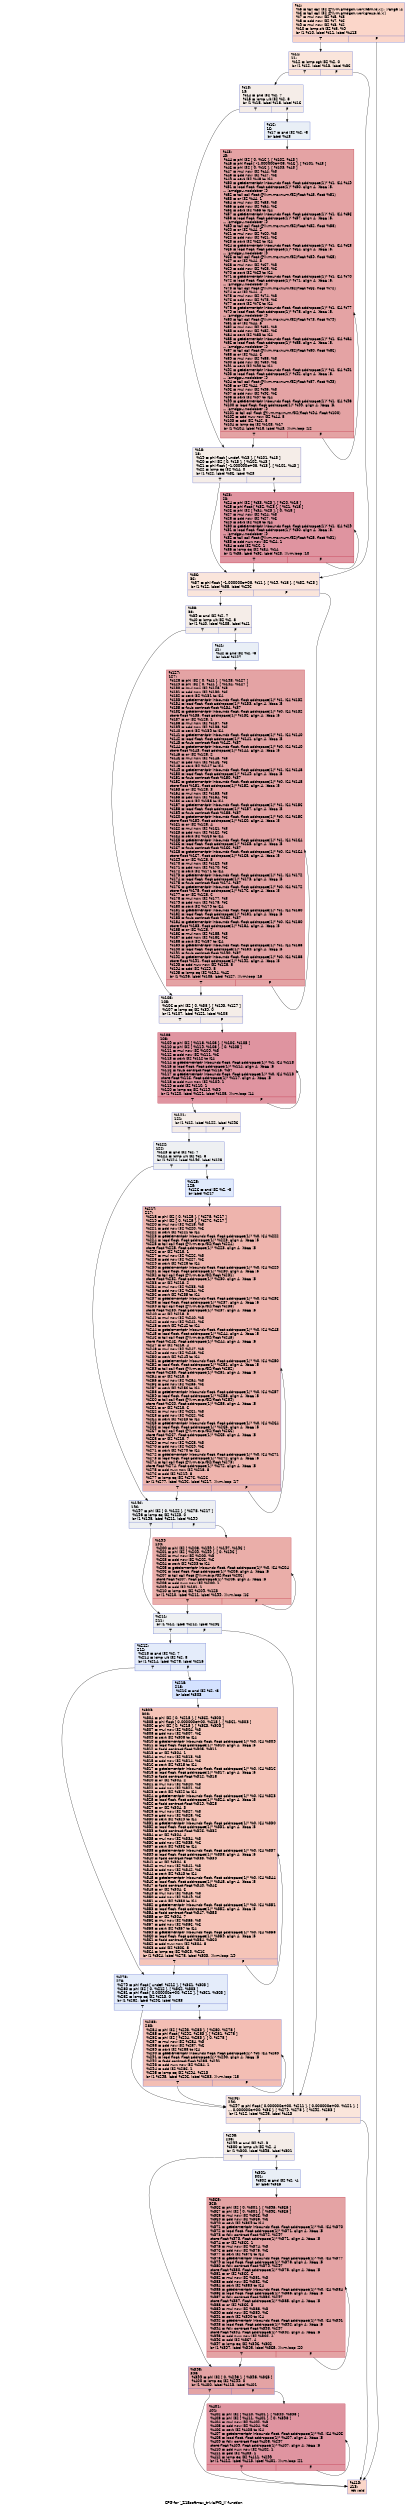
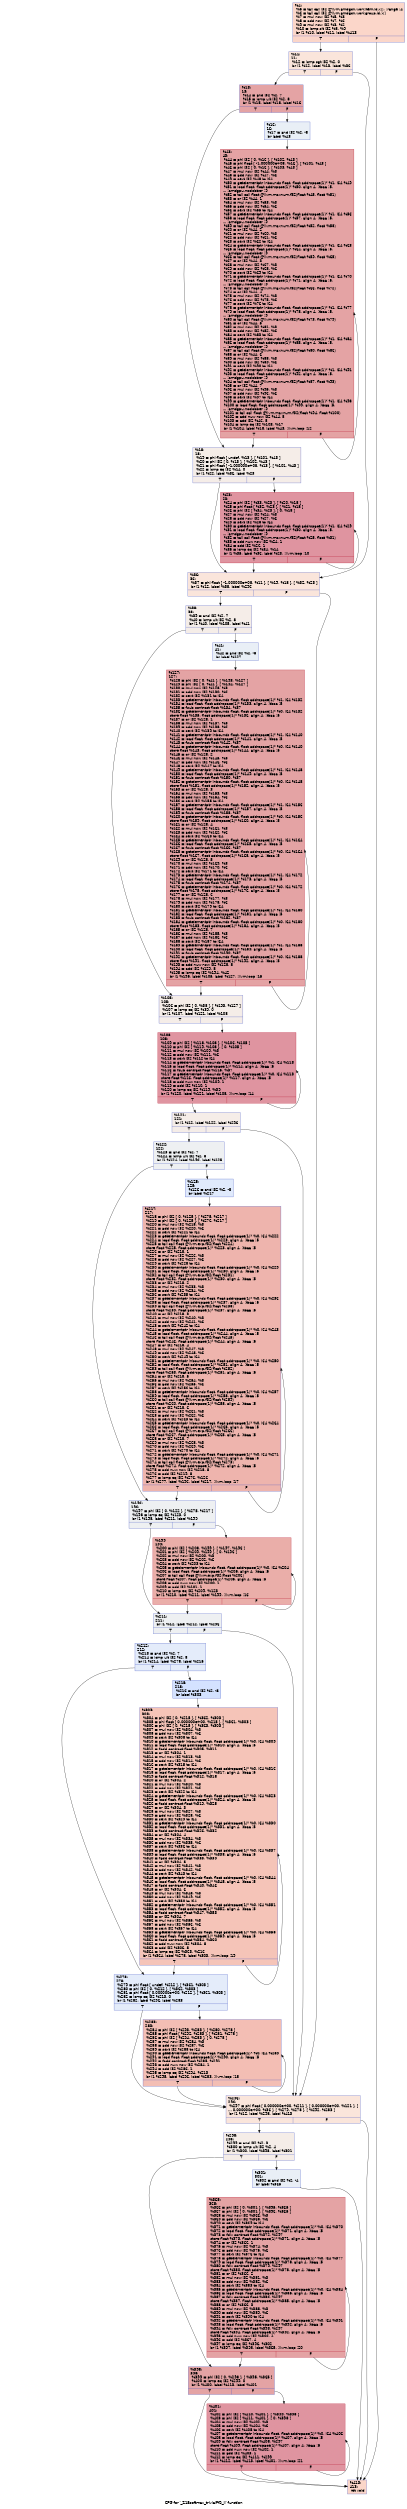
(271, 99) -> (271, 99)
none -> (303, 1592)
(276, 2191) -> (363, 2309)
